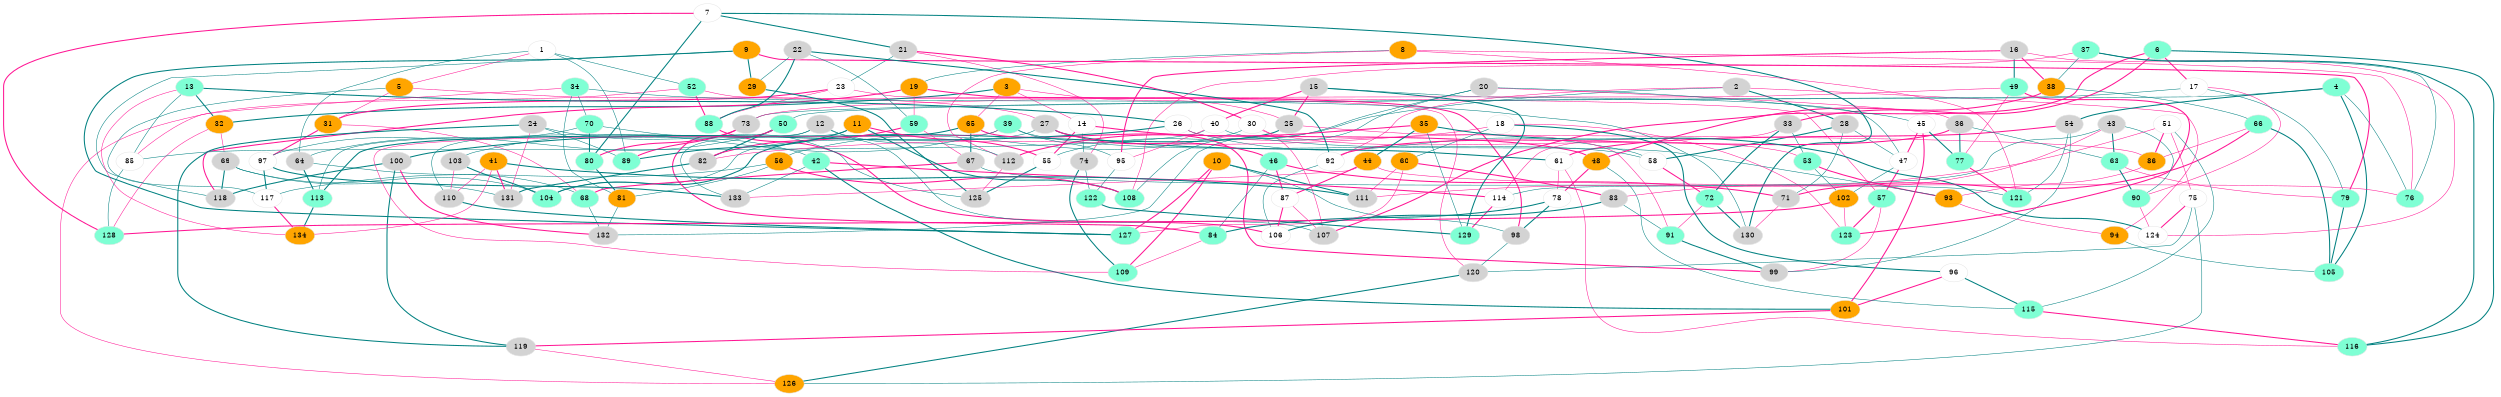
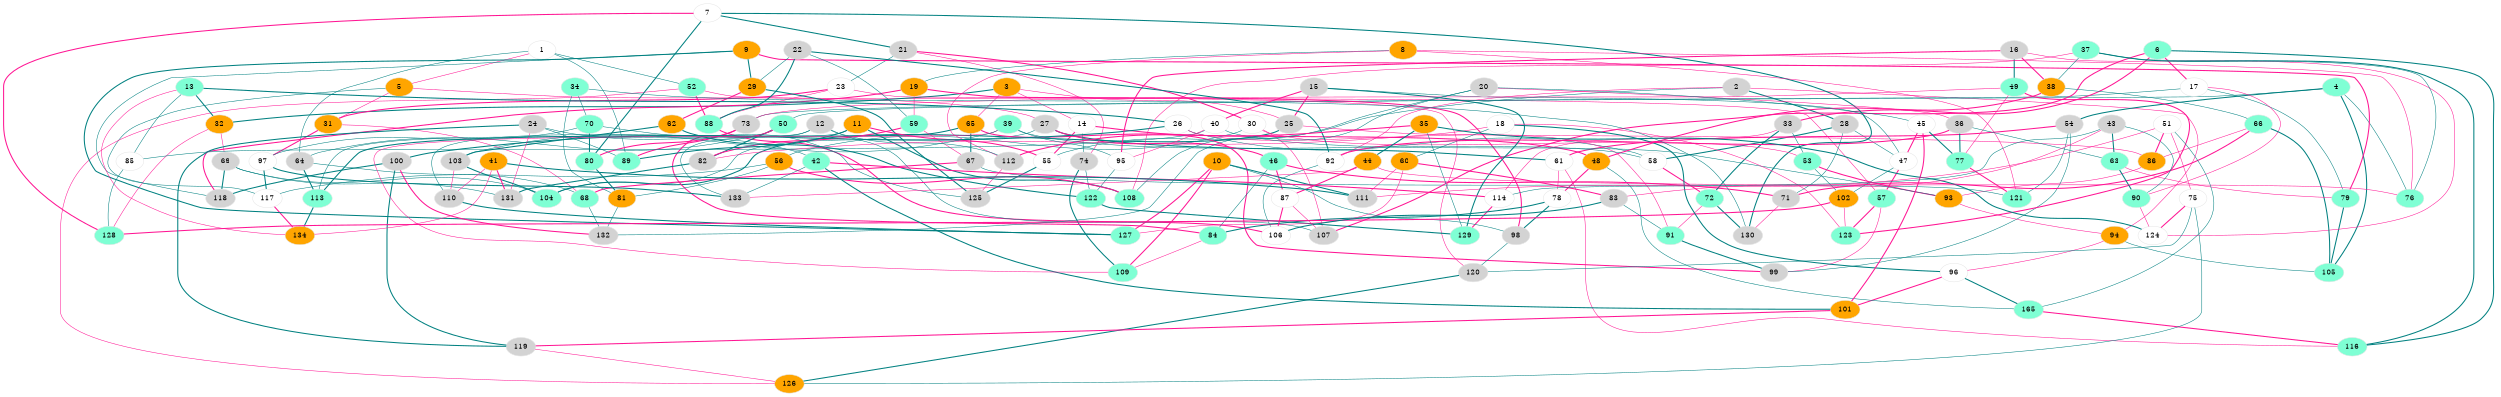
(452, 95) -> none
none -> (672, 124)
none -> (2036, 259)
(2029, 310) -> (2029, 310)
